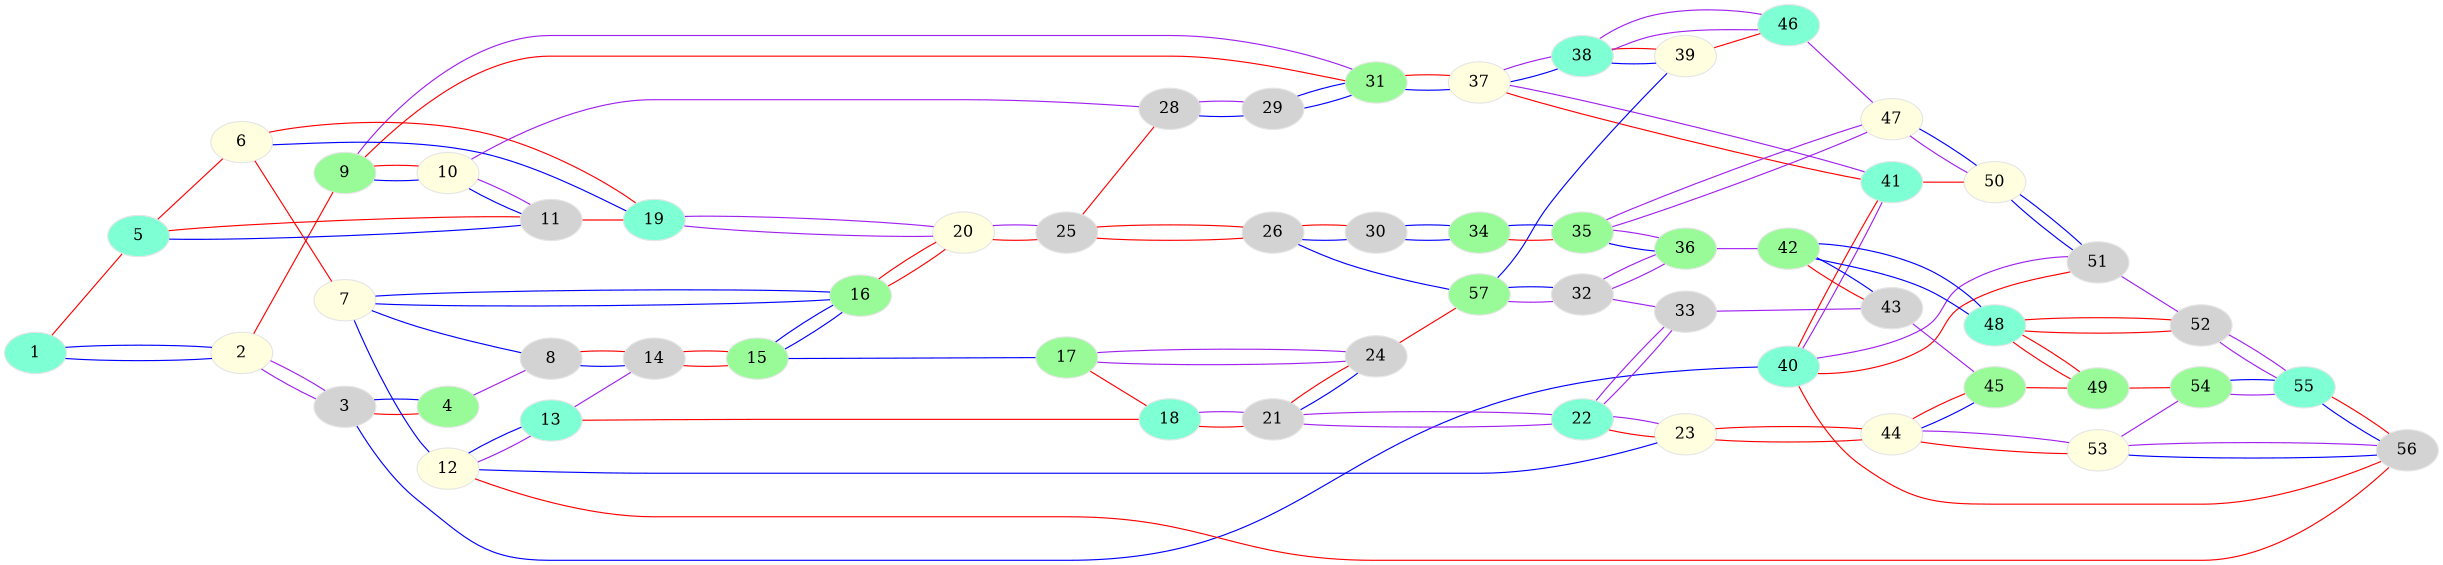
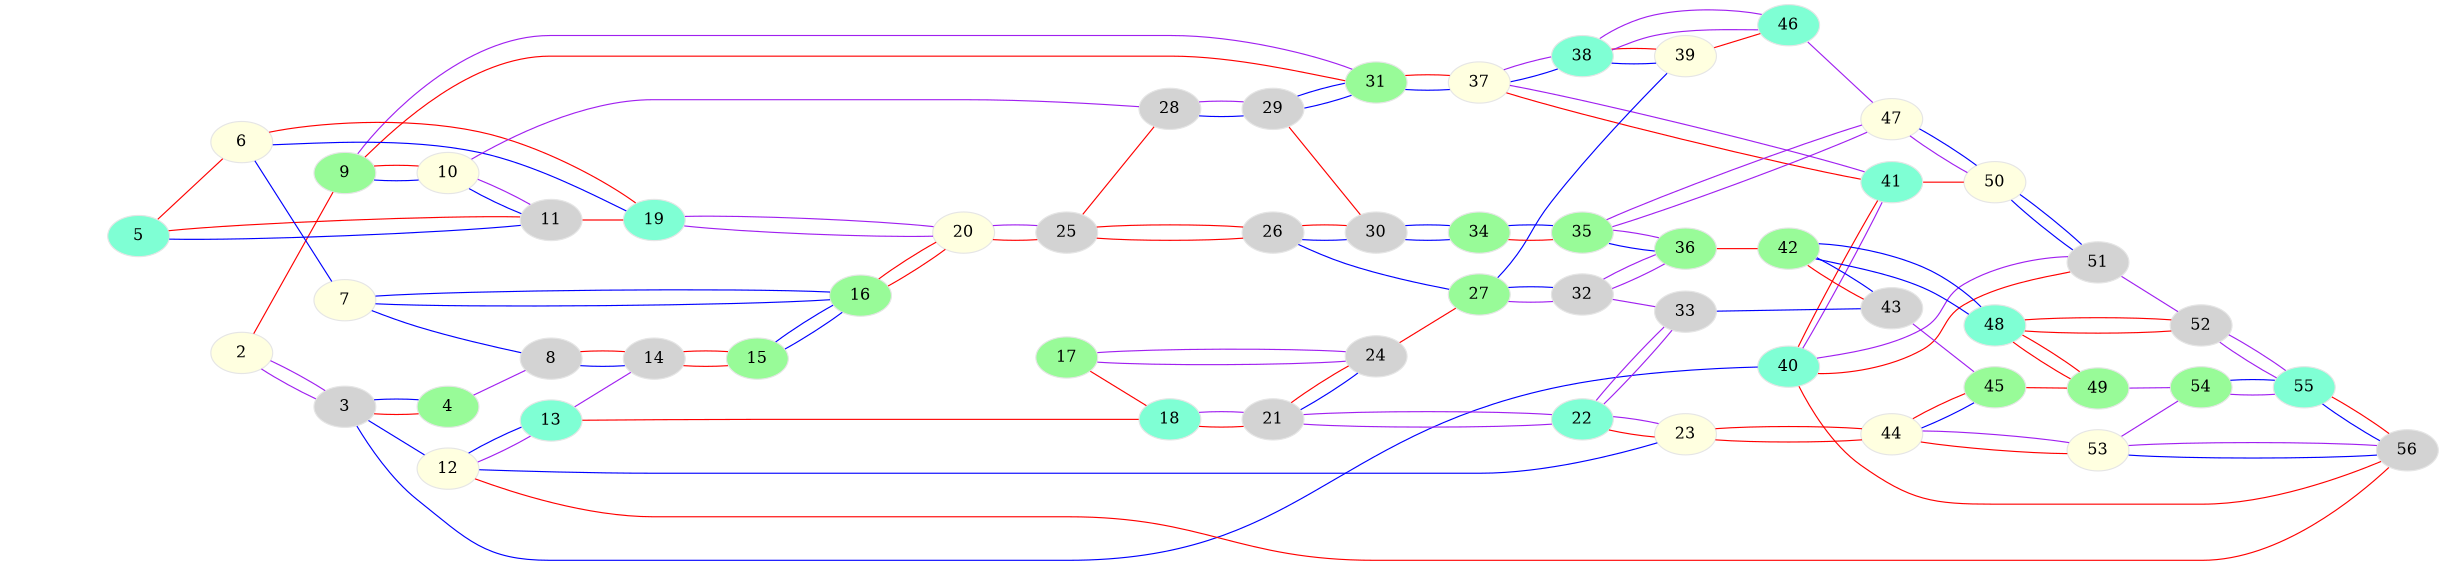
none -> (1325, 171)
(289, 215) -> (289, 215)
(1737, 249) -> (1737, 249)
(1479, 294) -> (1479, 294)
(1789, 310) -> (1789, 310)
(36, 353) -> none
(912, 358) -> none
(2150, 388) -> (2150, 388)
(387, 389) -> (396, 438)
